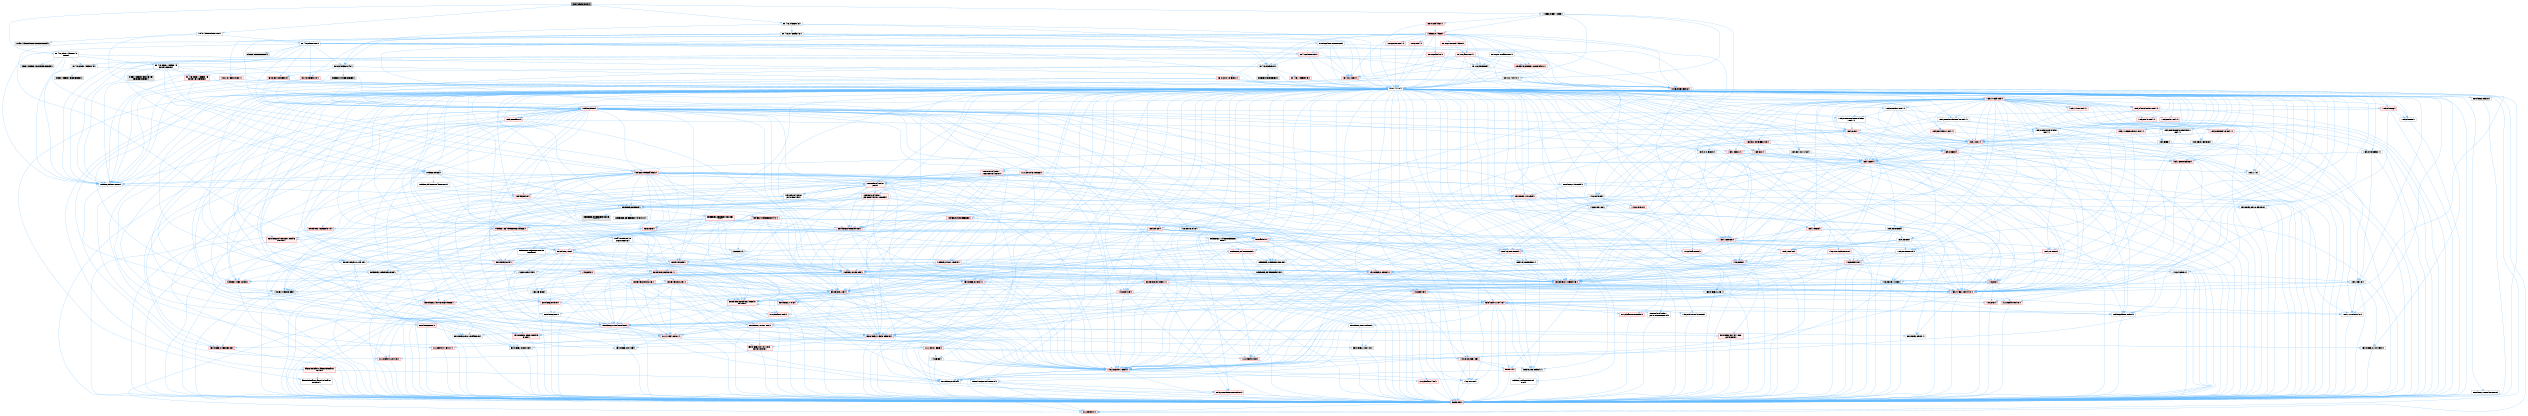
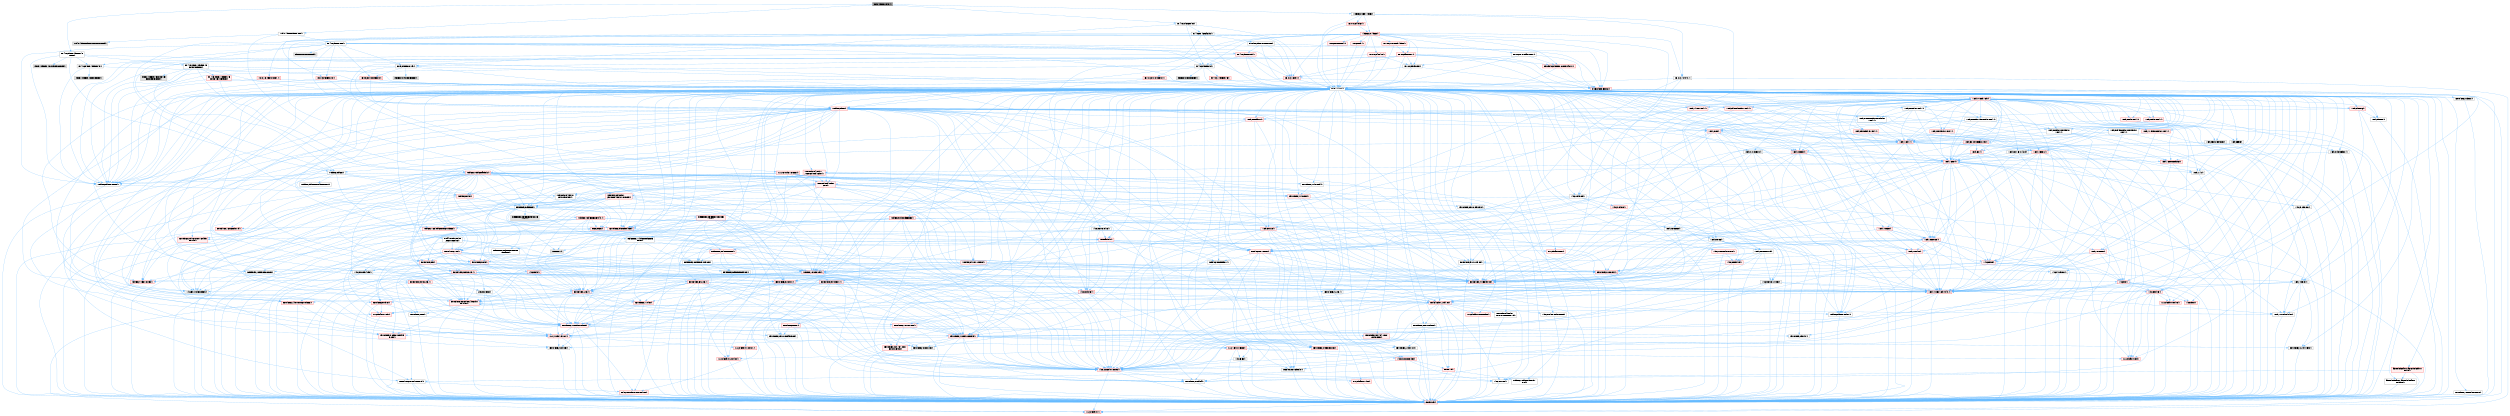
(631, 218) -> none
